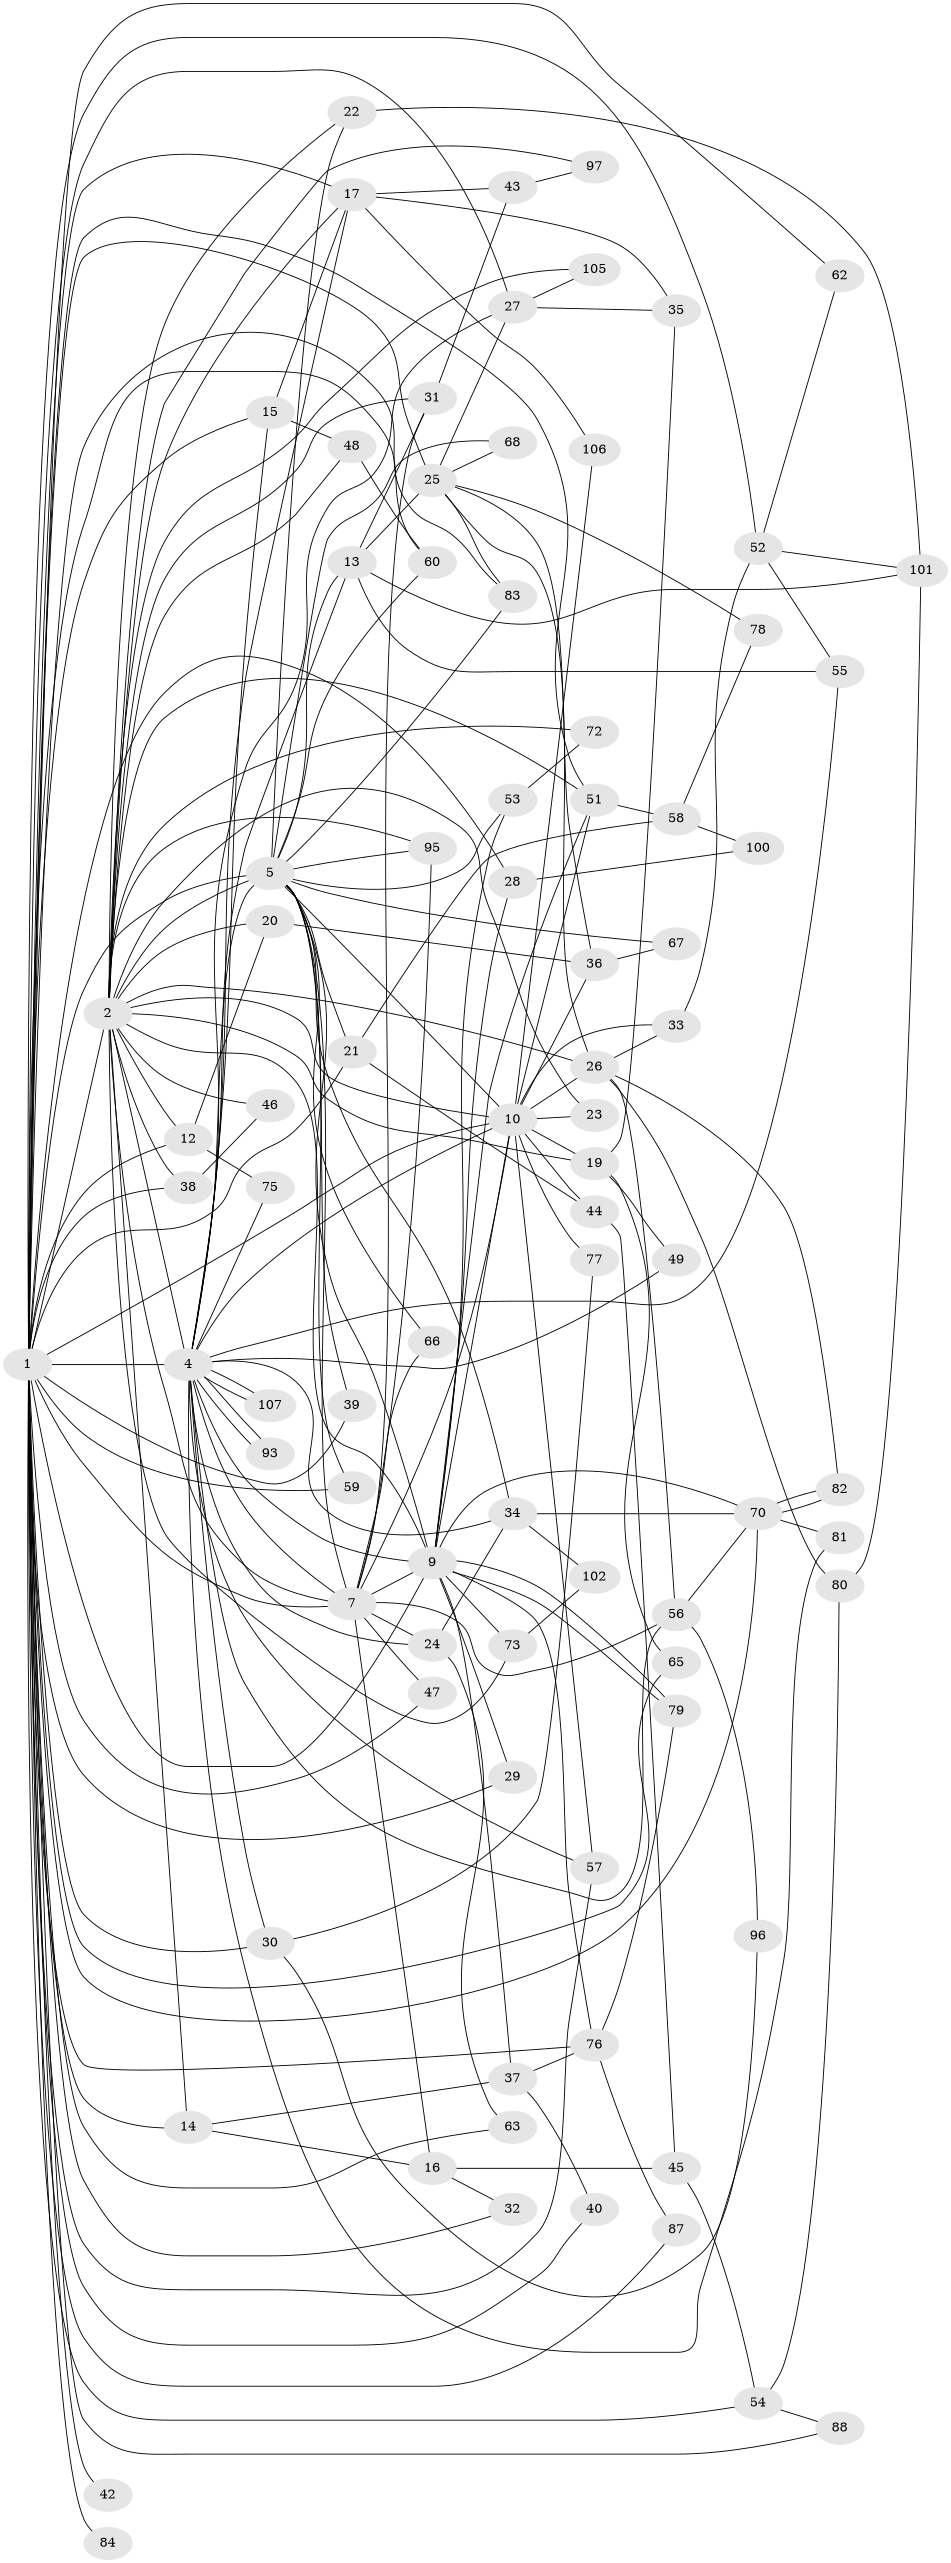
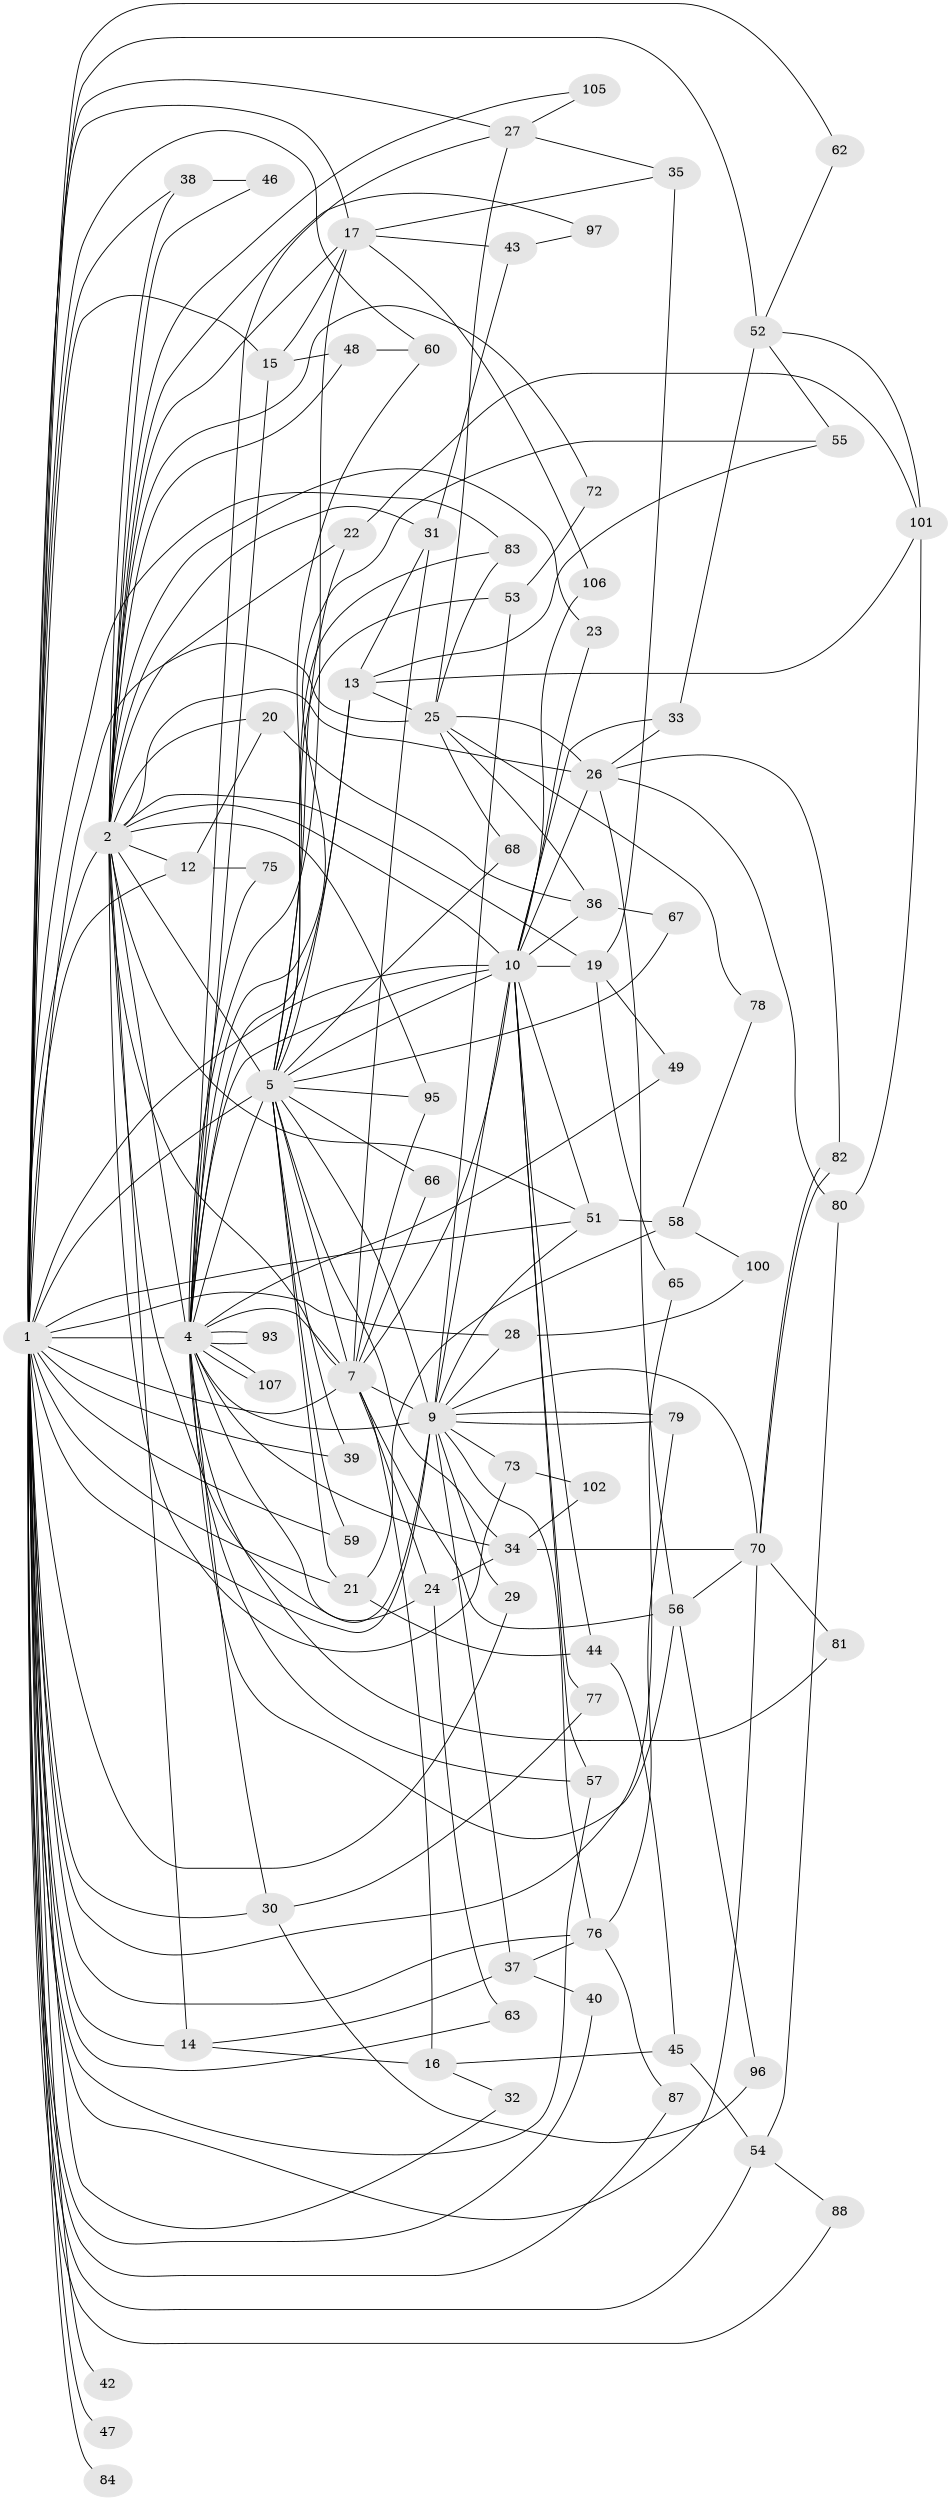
(391, 1649) -> none
